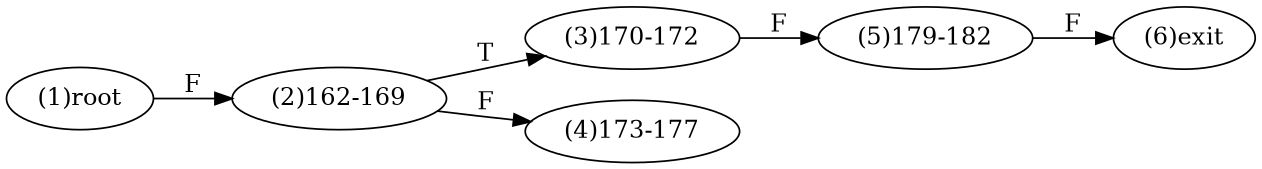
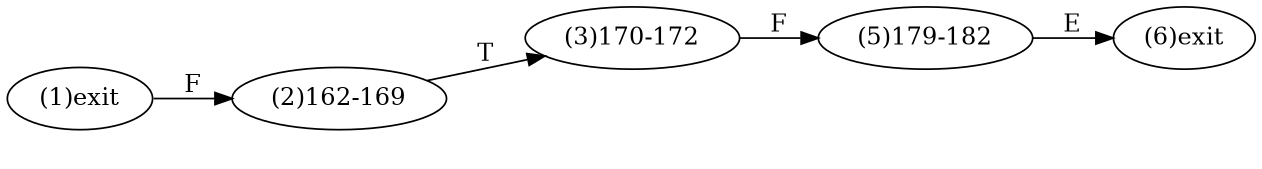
(1073, 25) -> (1073, 25)
(80, 99) -> (80, 99)
(632, 131) -> none
